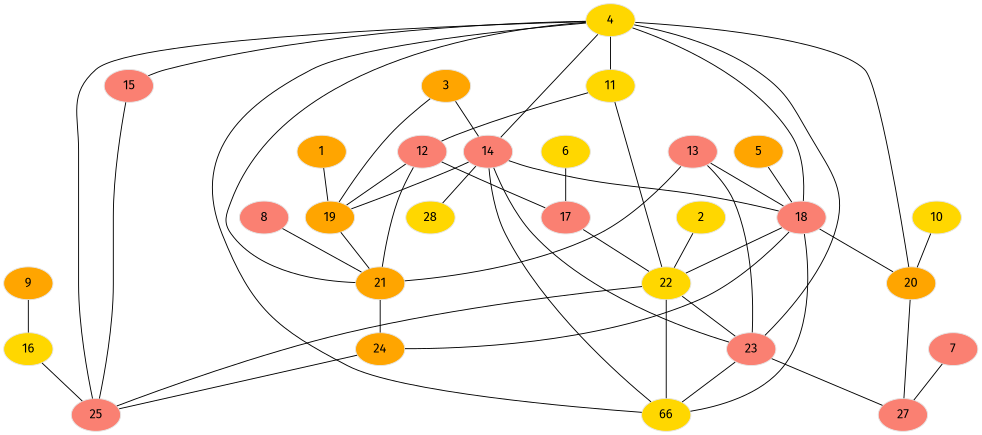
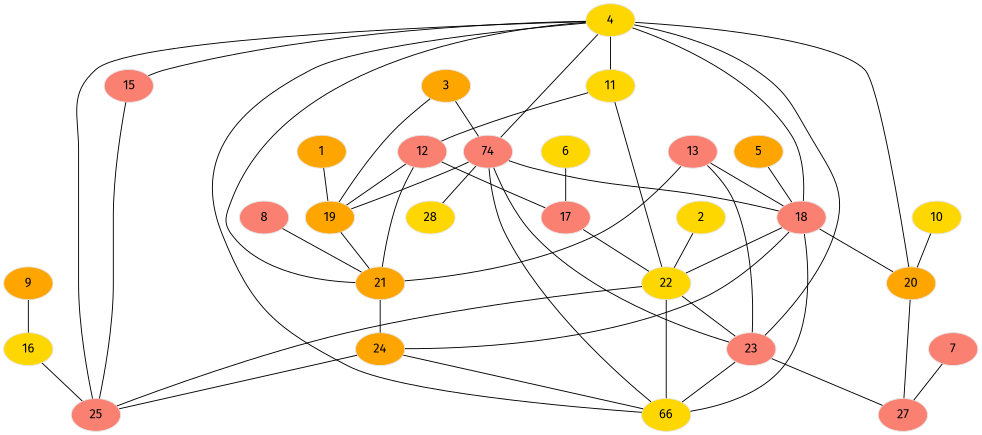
(488, 152) -> (488, 152)
none -> (523, 382)
